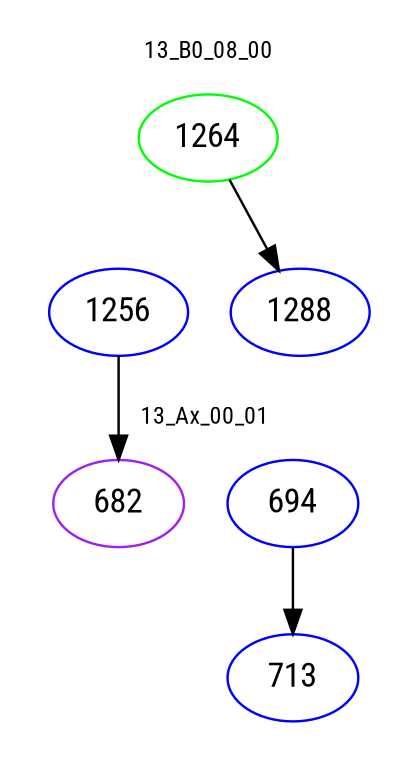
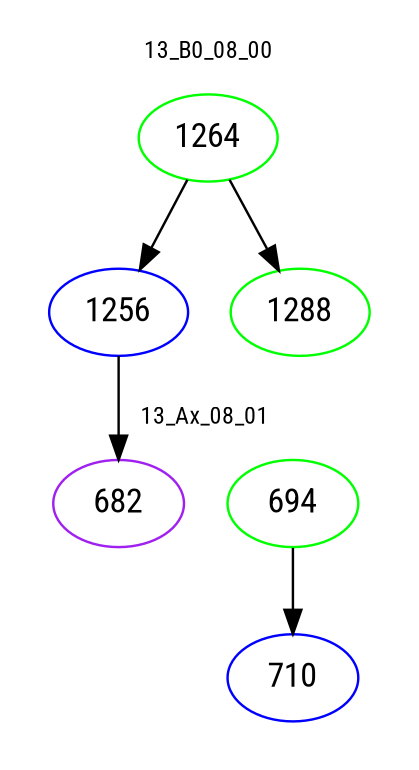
none -> (169, 214)
(300, 312) -> (300, 312)
(206, 418) -> (206, 418)
(293, 504) -> (293, 504)
(293, 678) -> (293, 678)
